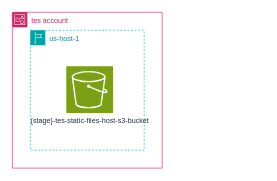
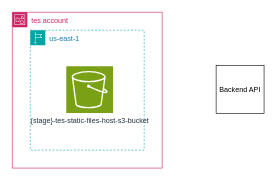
(68, 39) -> (68, 39)
none -> (240, 90)
